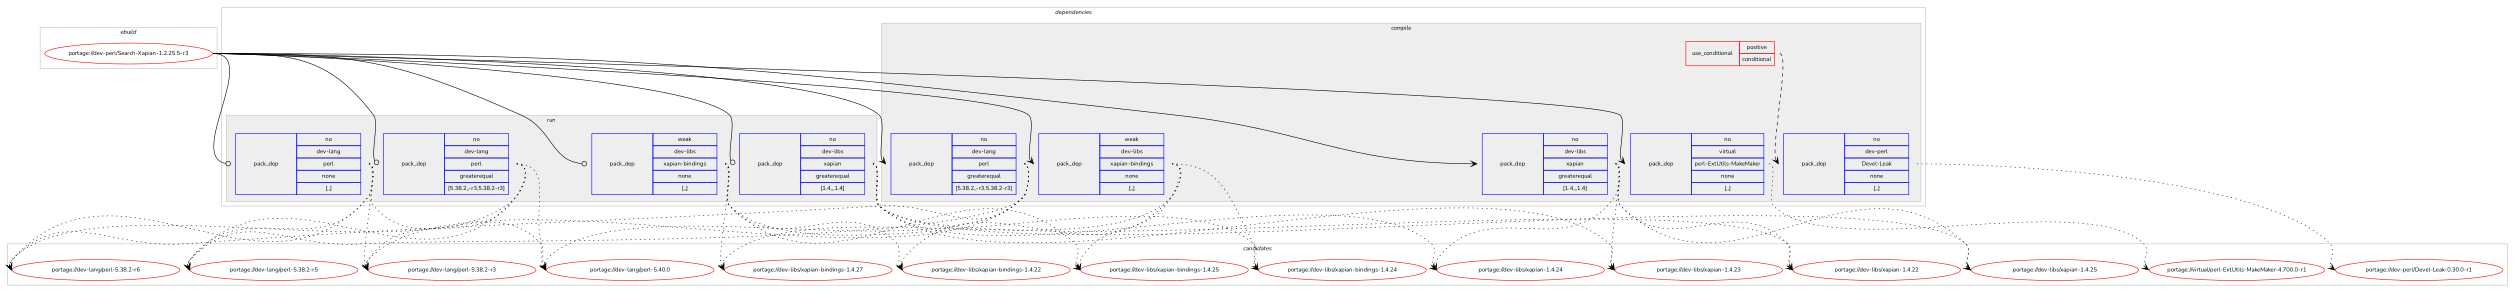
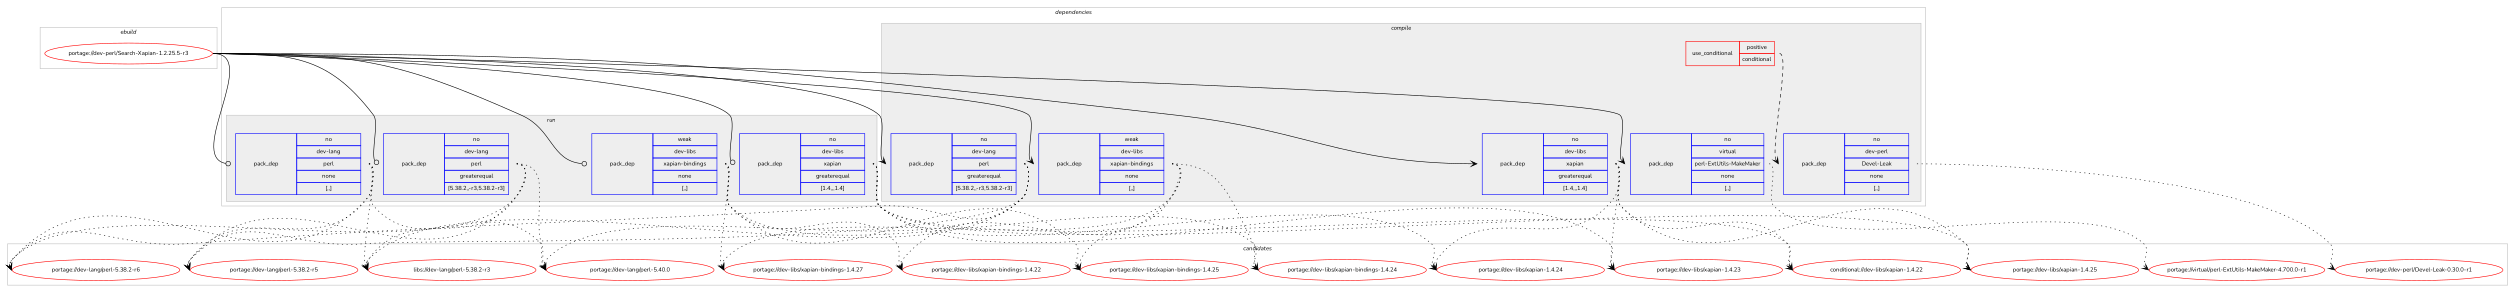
(452, 270) -> (452, 270)
(1877, 270) -> (1877, 270)
